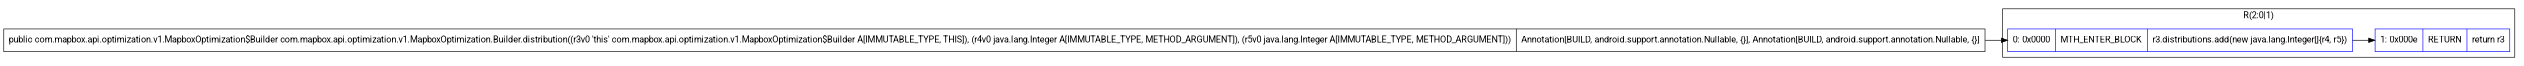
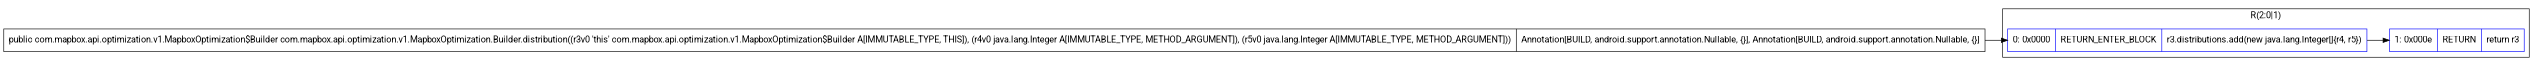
(2101, 40) -> (2109, 40)
